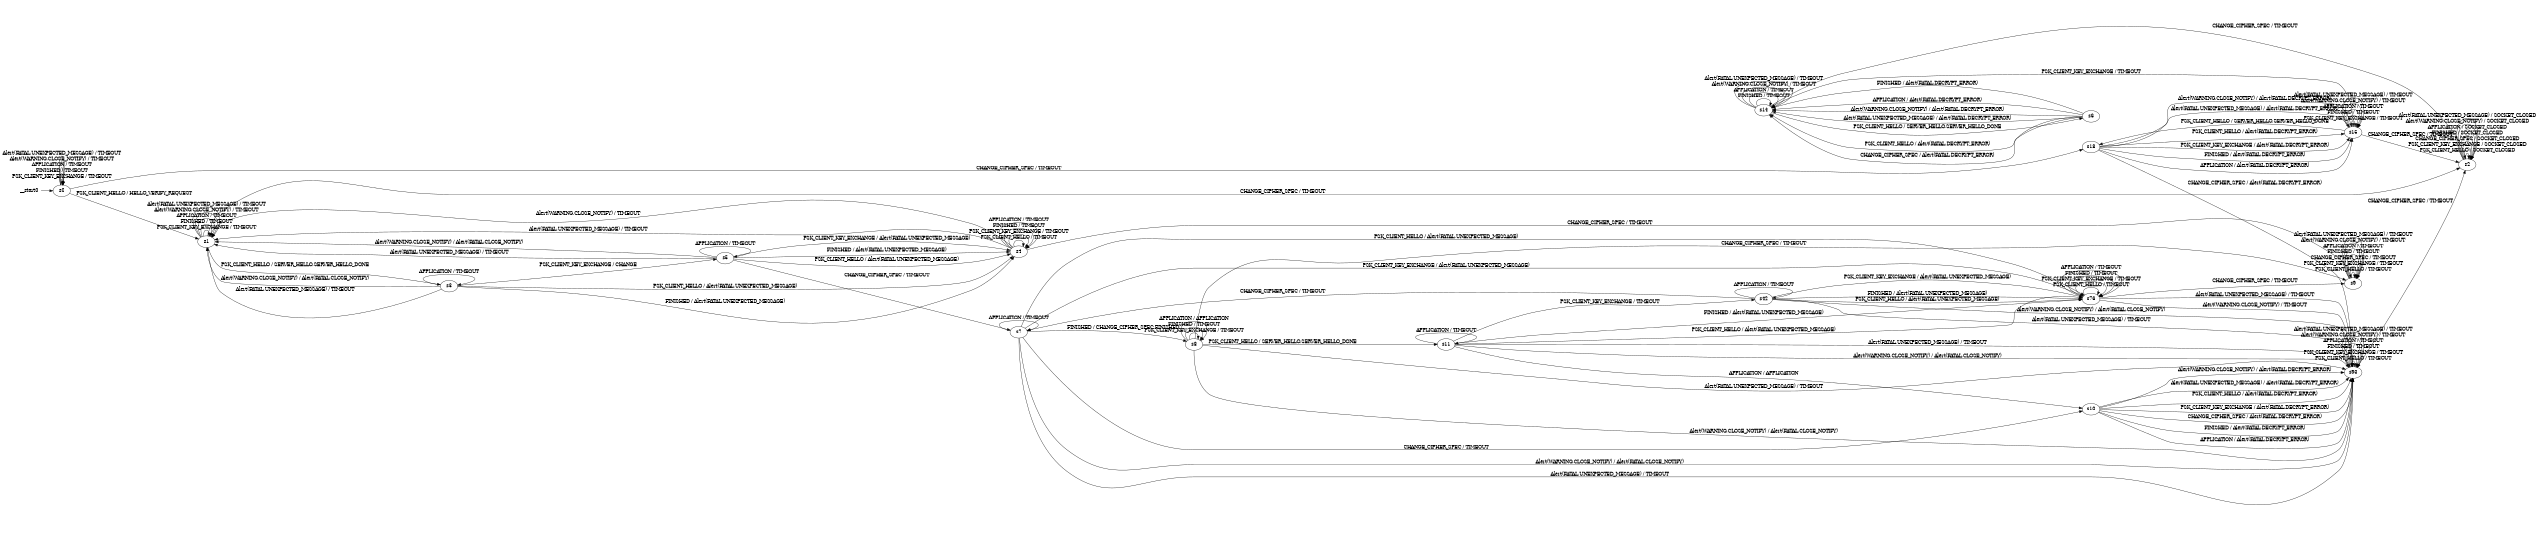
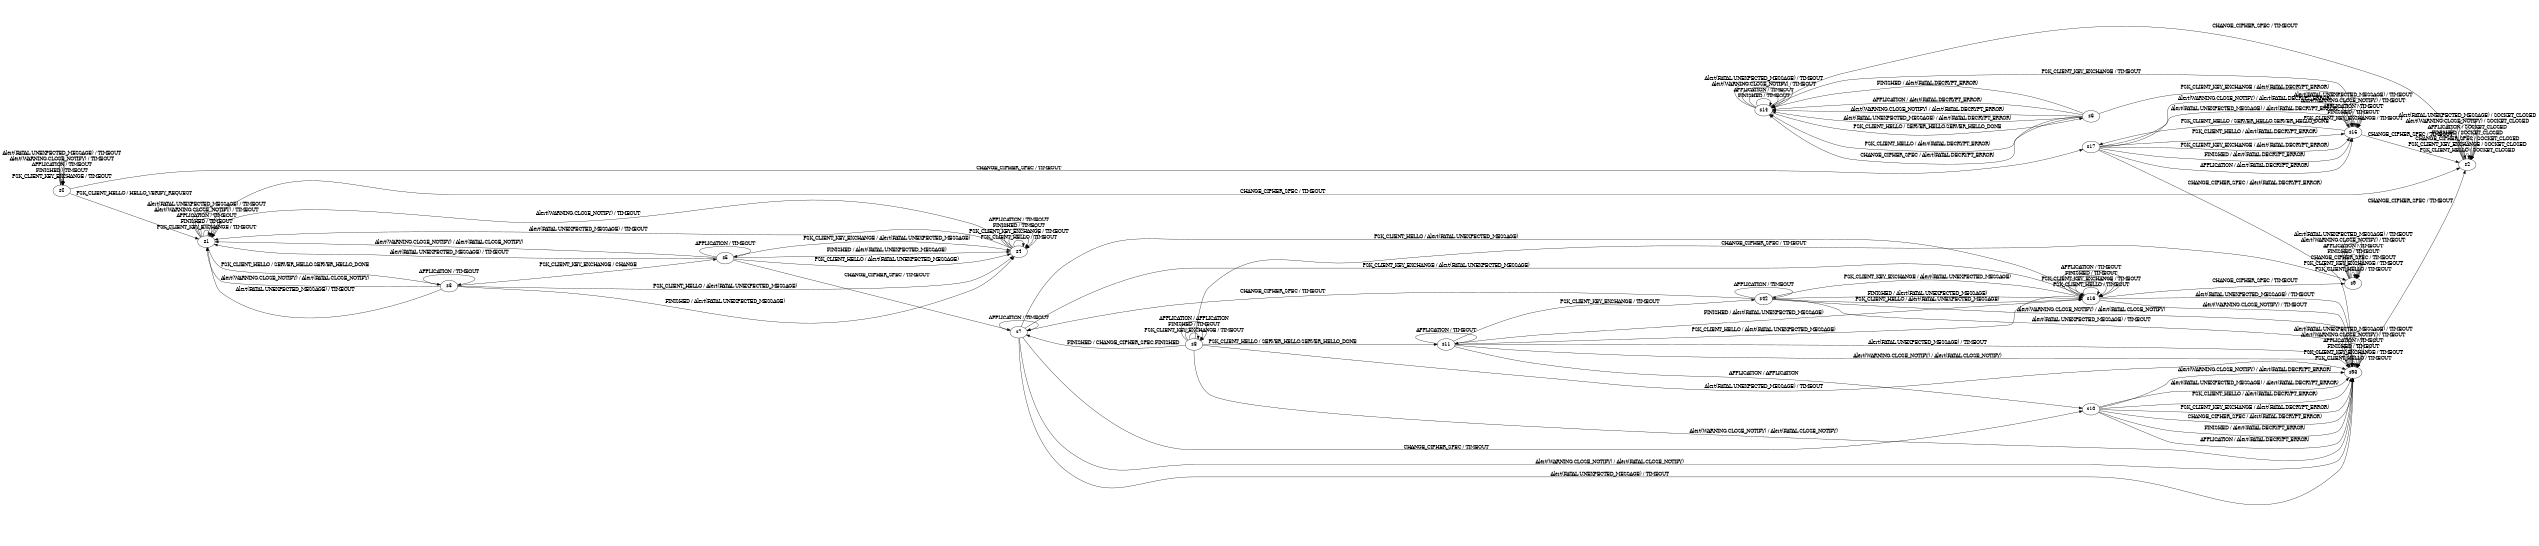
none -> (2234, 91)
(2091, 147) -> (2091, 147)
(29, 191) -> none
(1696, 226) -> none
(2091, 299) -> (2091, 299)
(1106, 331) -> (1107, 348)
